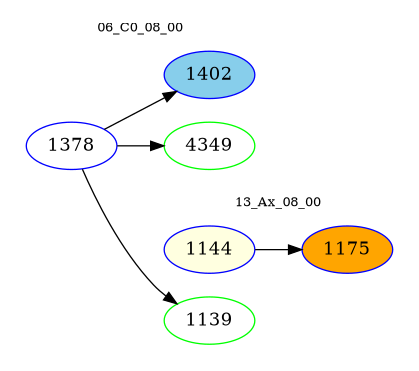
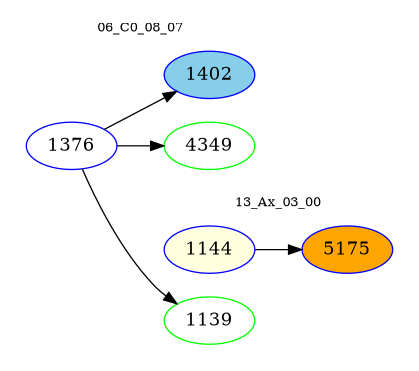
(141, 28) -> (141, 28)
(72, 146) -> (72, 146)
(278, 203) -> (278, 203)
(347, 250) -> (347, 250)
